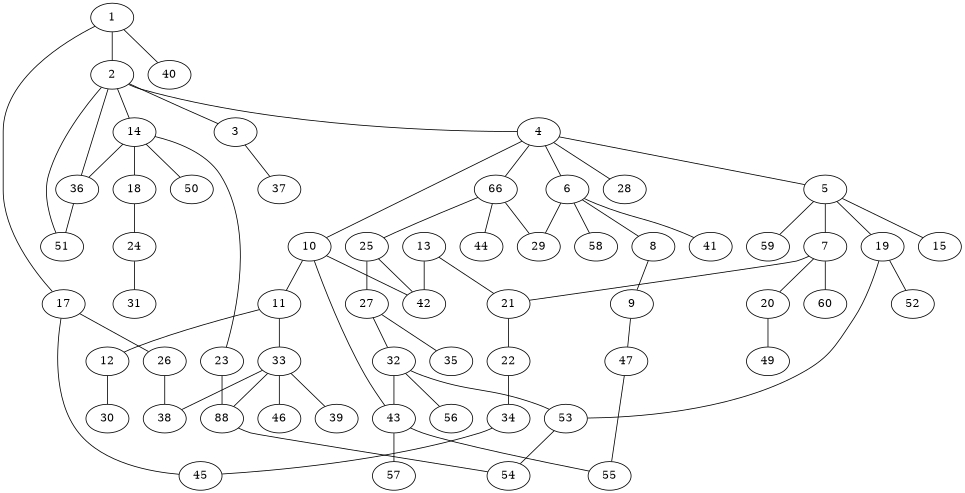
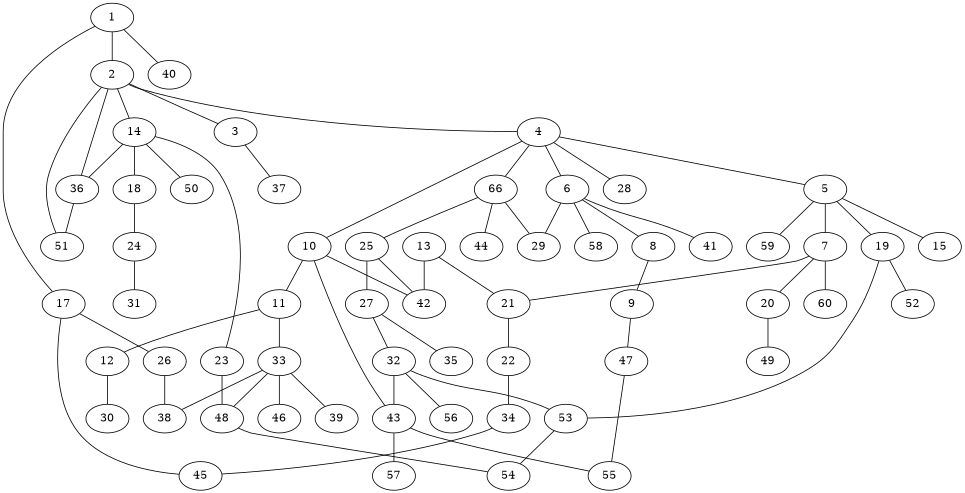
(222, 419) -> (222, 419)
